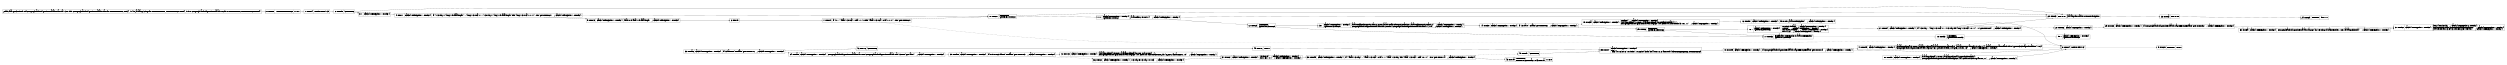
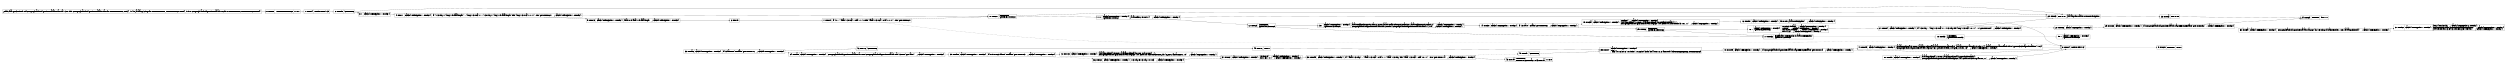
(2314, 27) -> (2252, 21)
